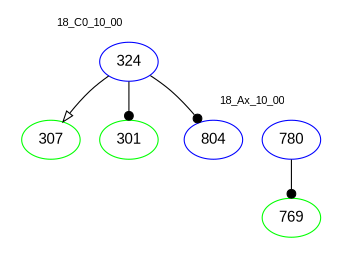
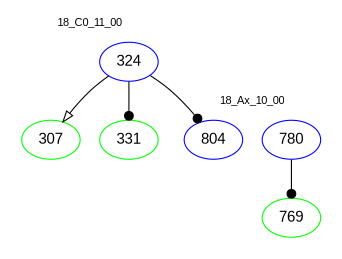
(90, 23) -> (90, 23)
(129, 140) -> (129, 140)
